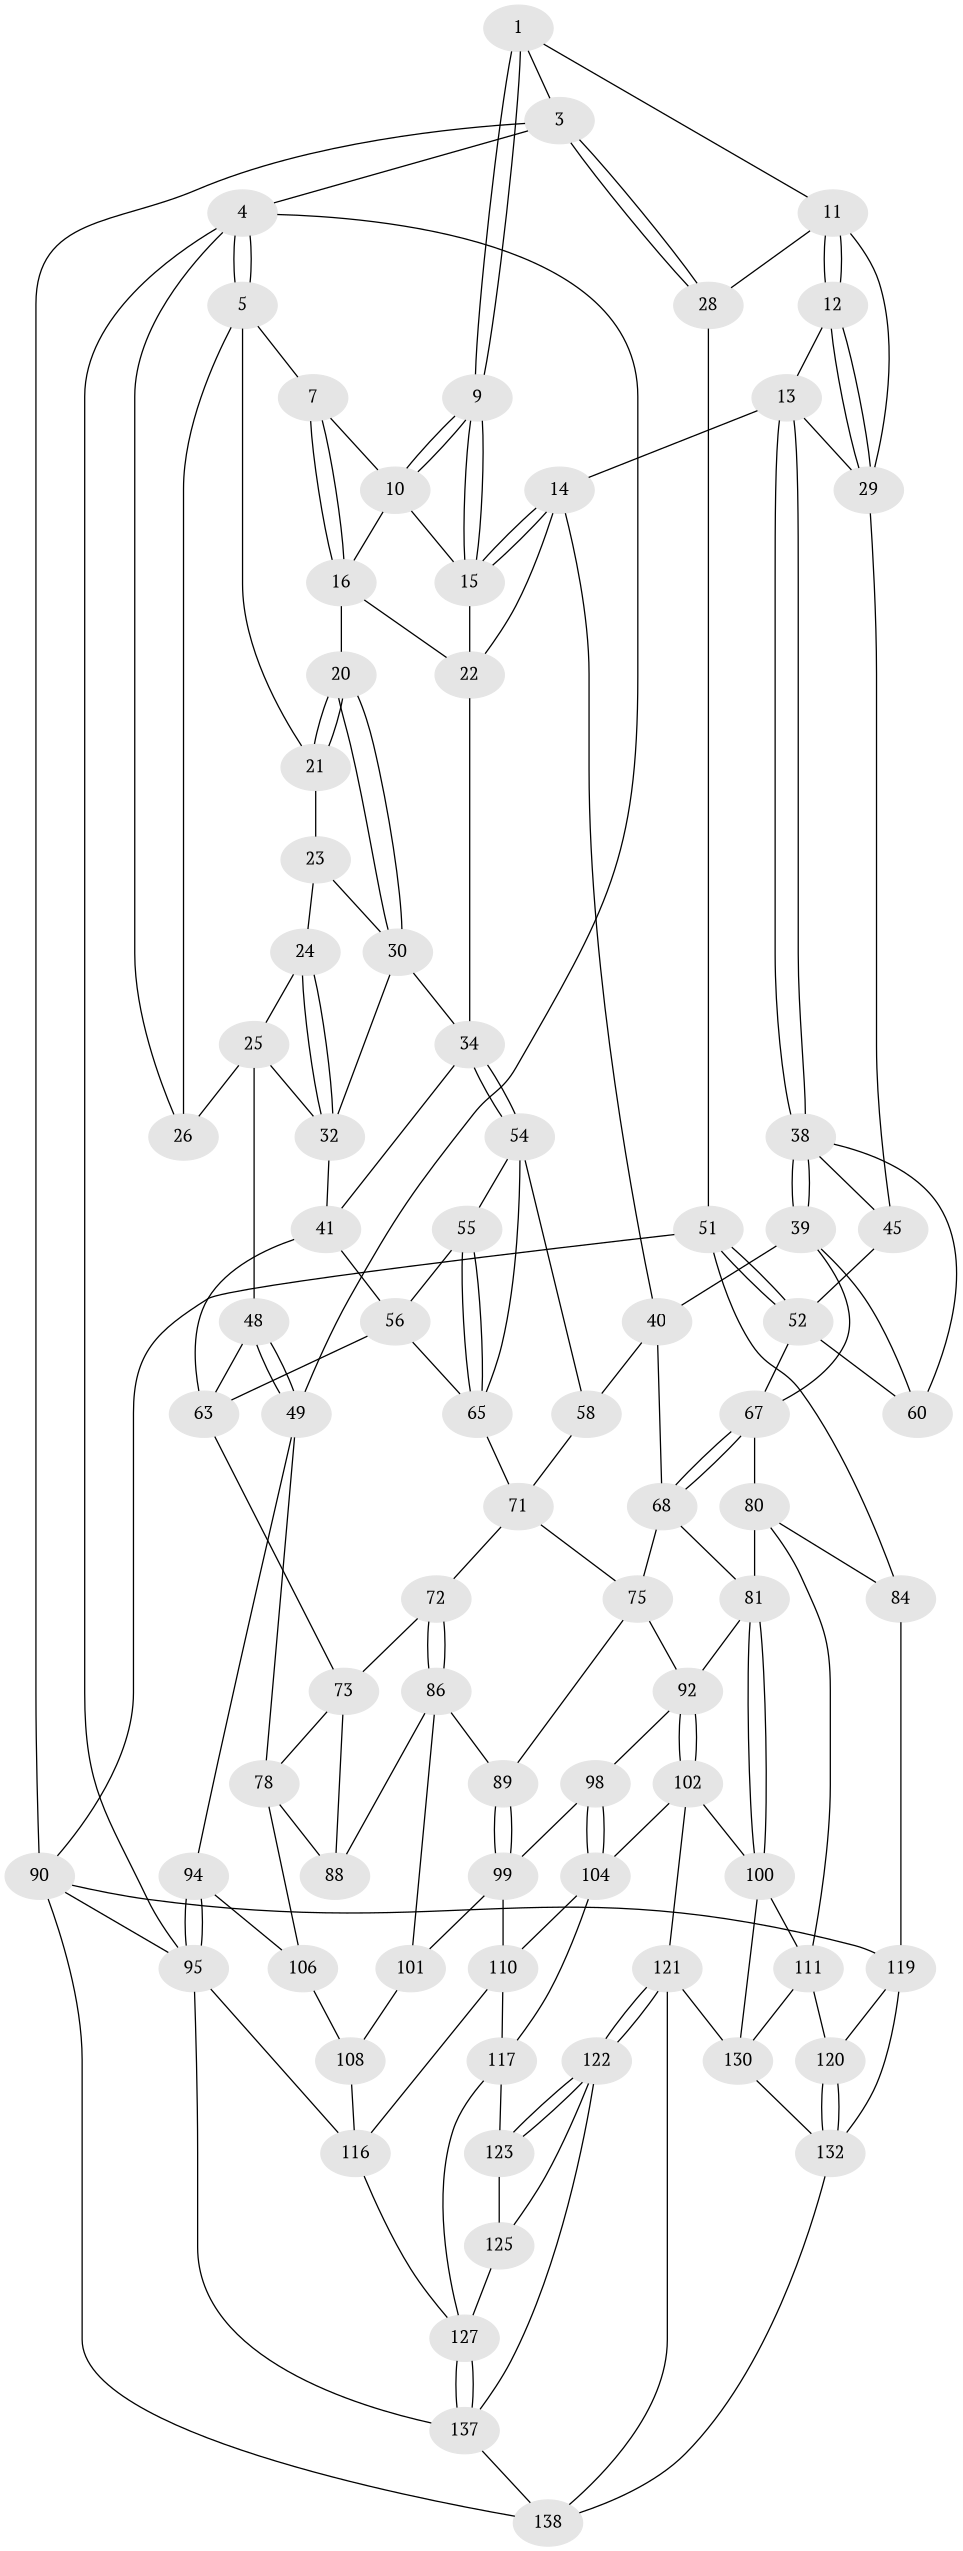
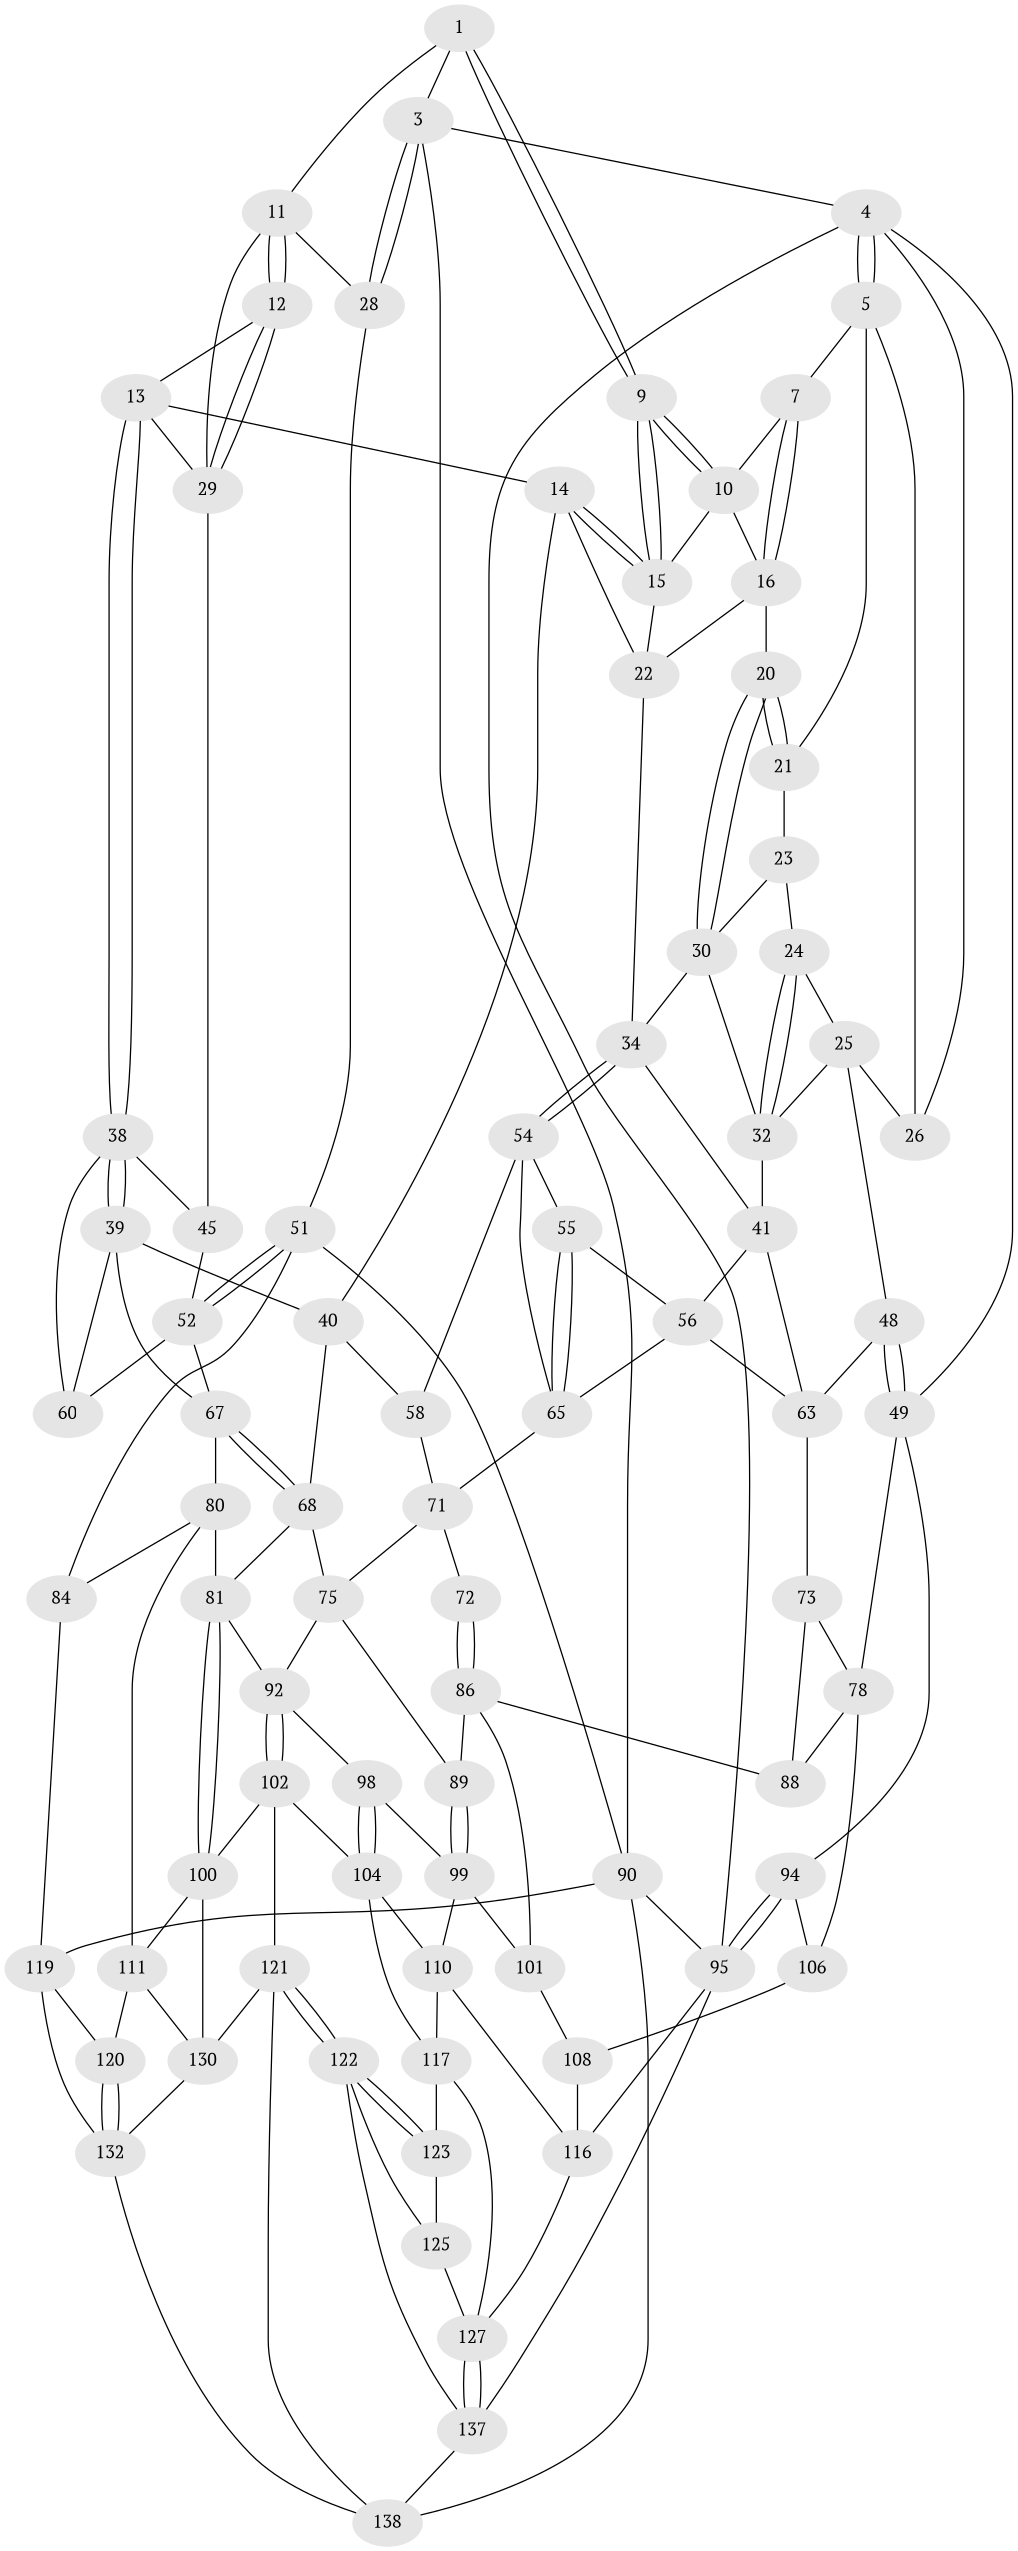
(390, 1645) -> none
